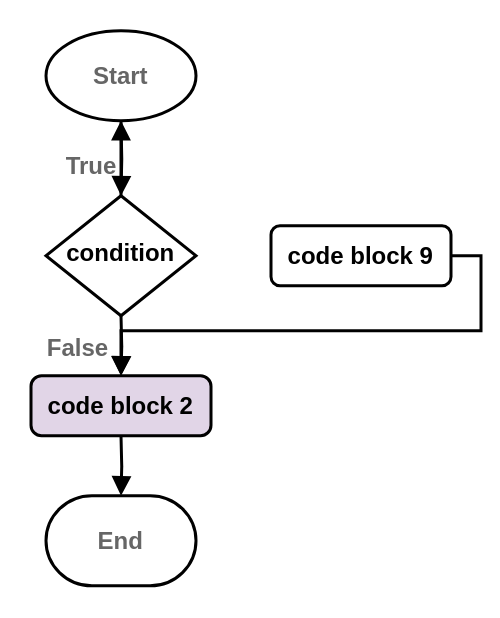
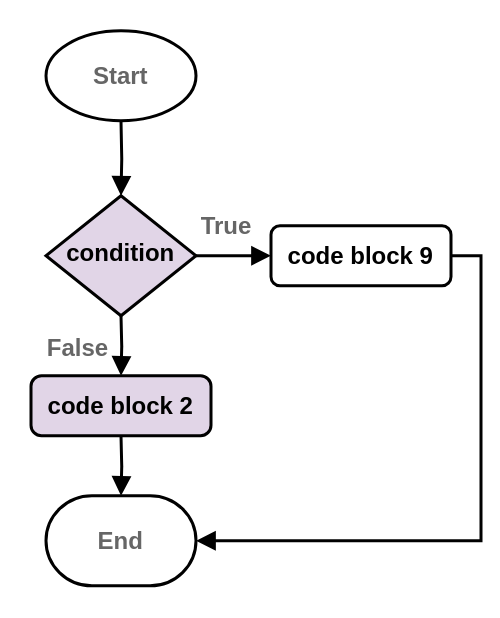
(121, 193) -> (224, 256)
(121, 256) -> (121, 256)
(303, 331) -> (454, 541)
